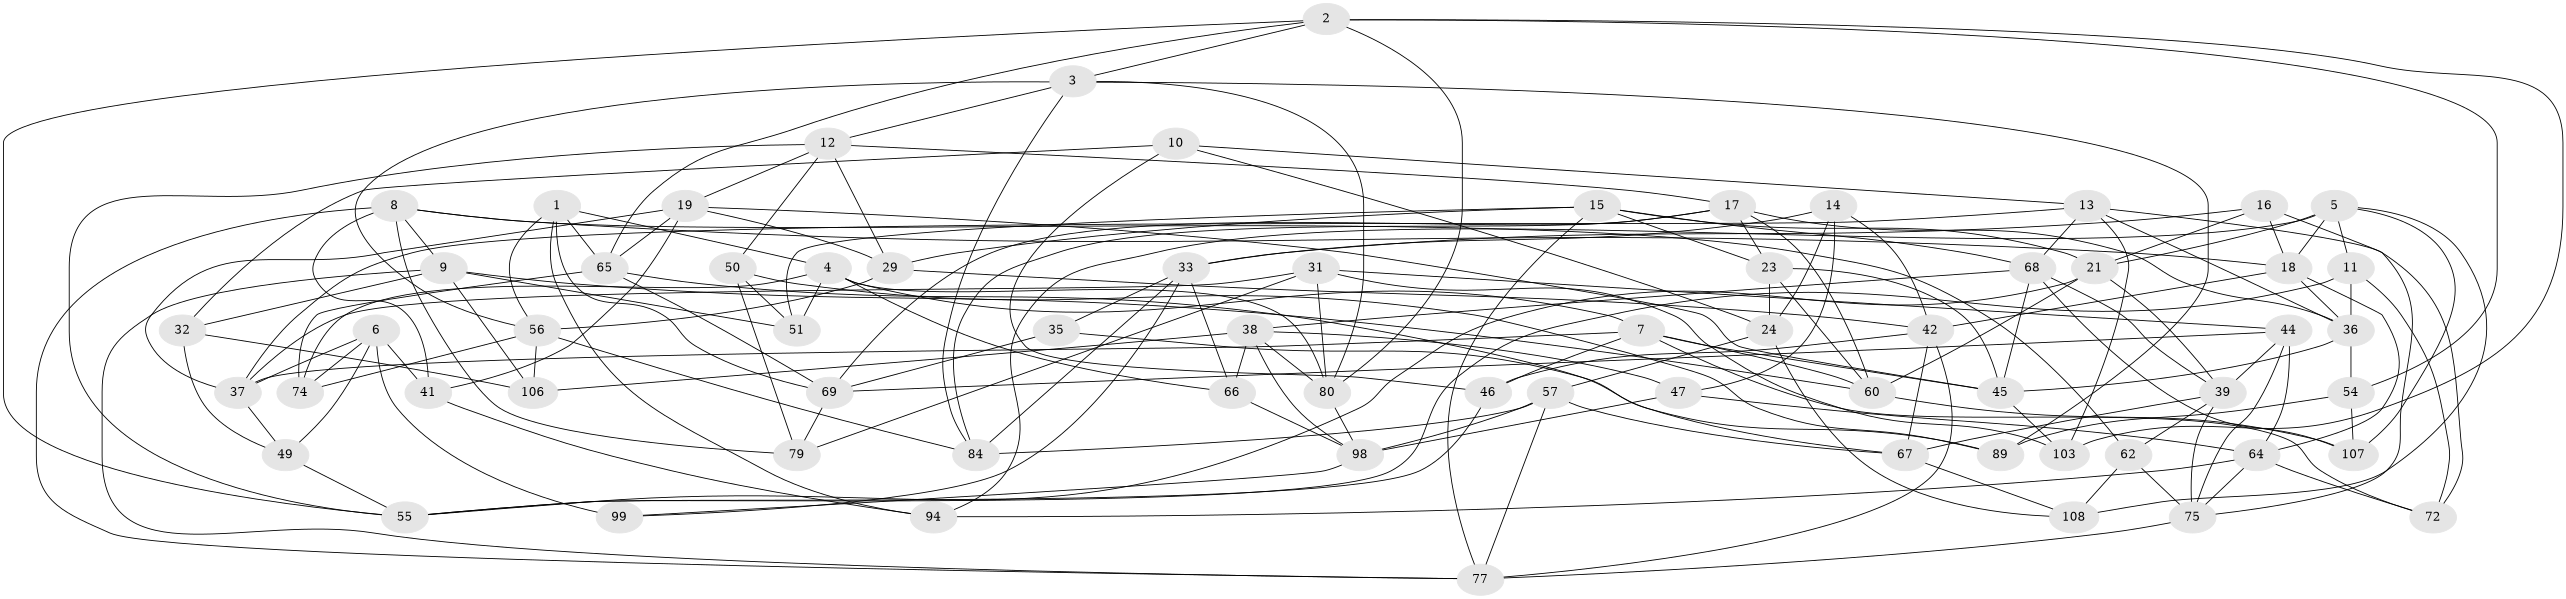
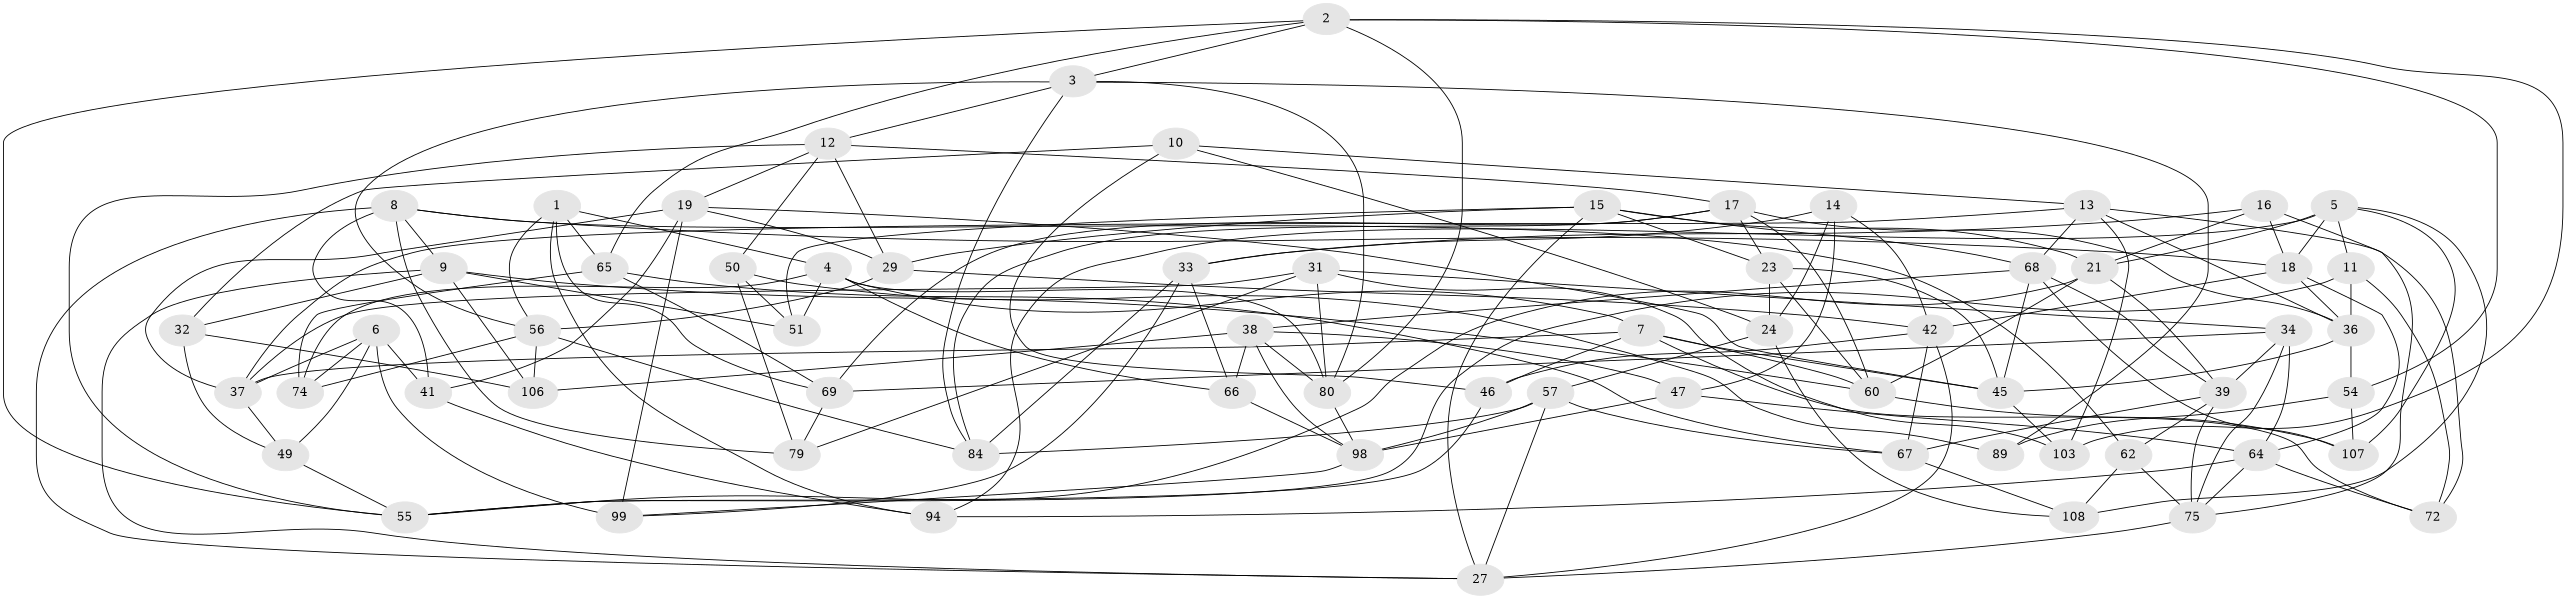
(643, 239) -> (655, 348)
(1057, 331) -> none
(2289, 331) -> (2289, 331)
(1480, 580) -> (1480, 580)
